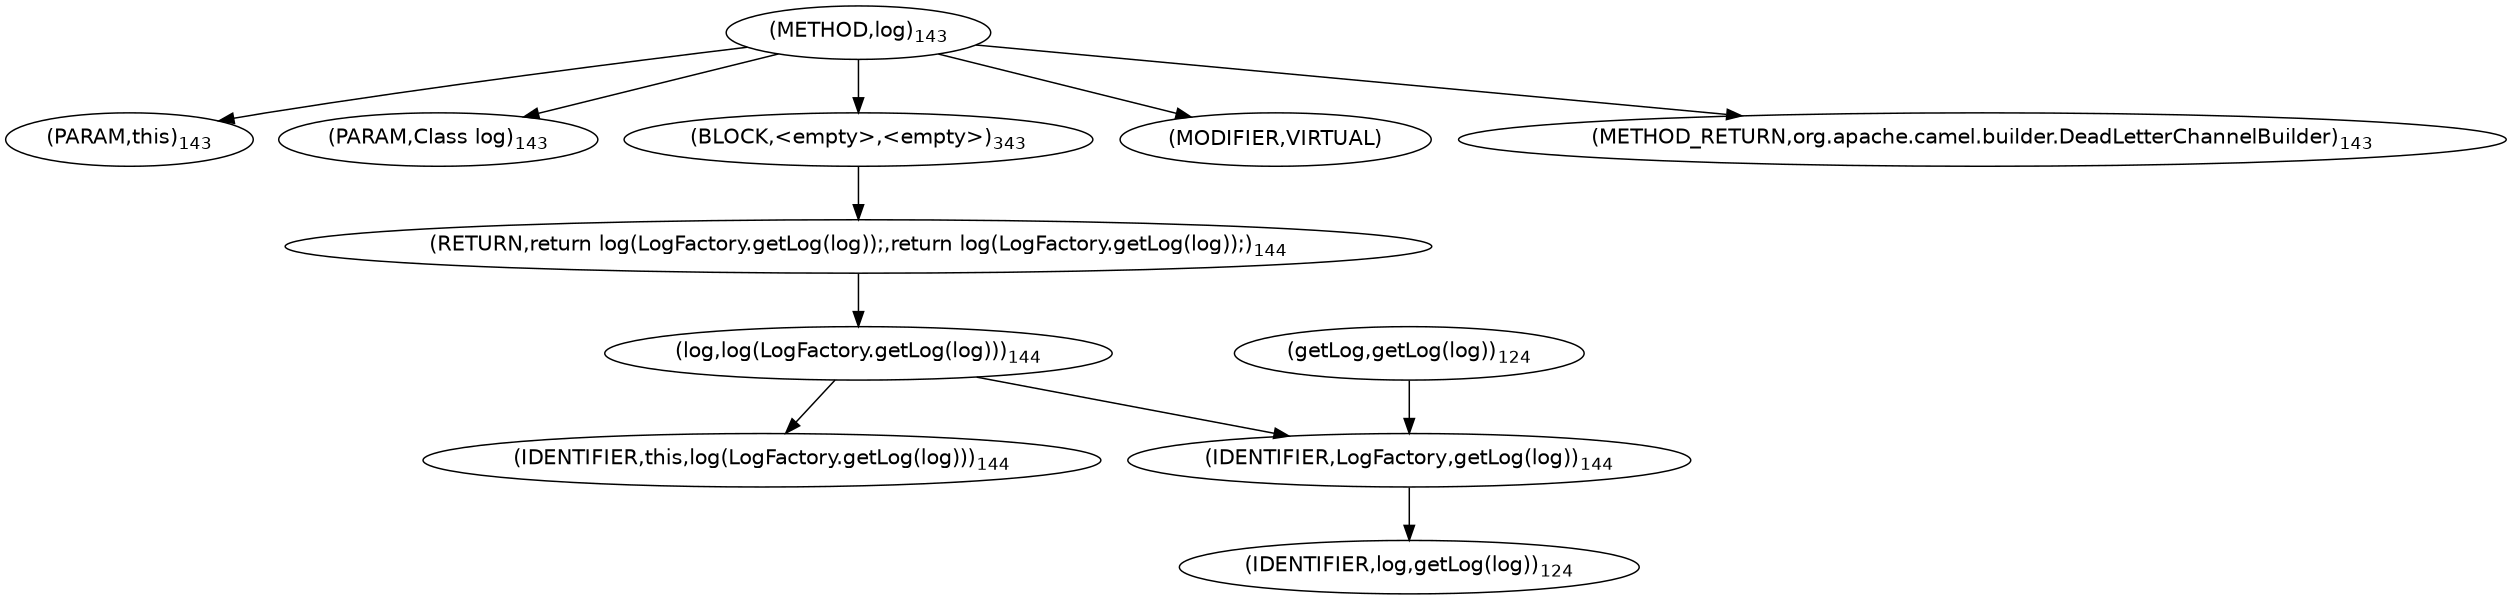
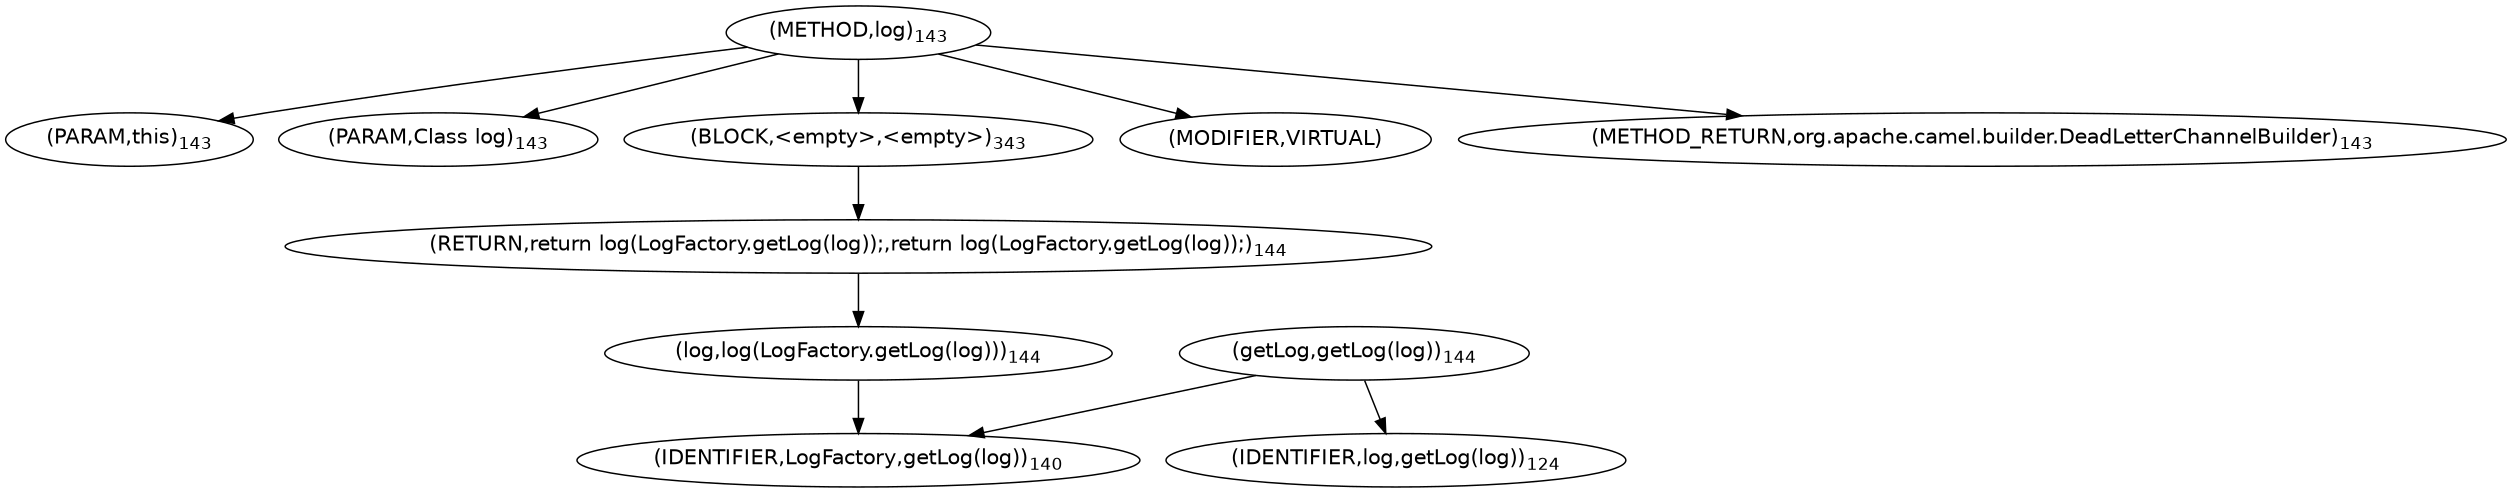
(1515, 351) -> (1460, 351)
(1597, 458) -> (1046, 458)
(762, 460) -> none
(1409, 506) -> (1372, 400)
